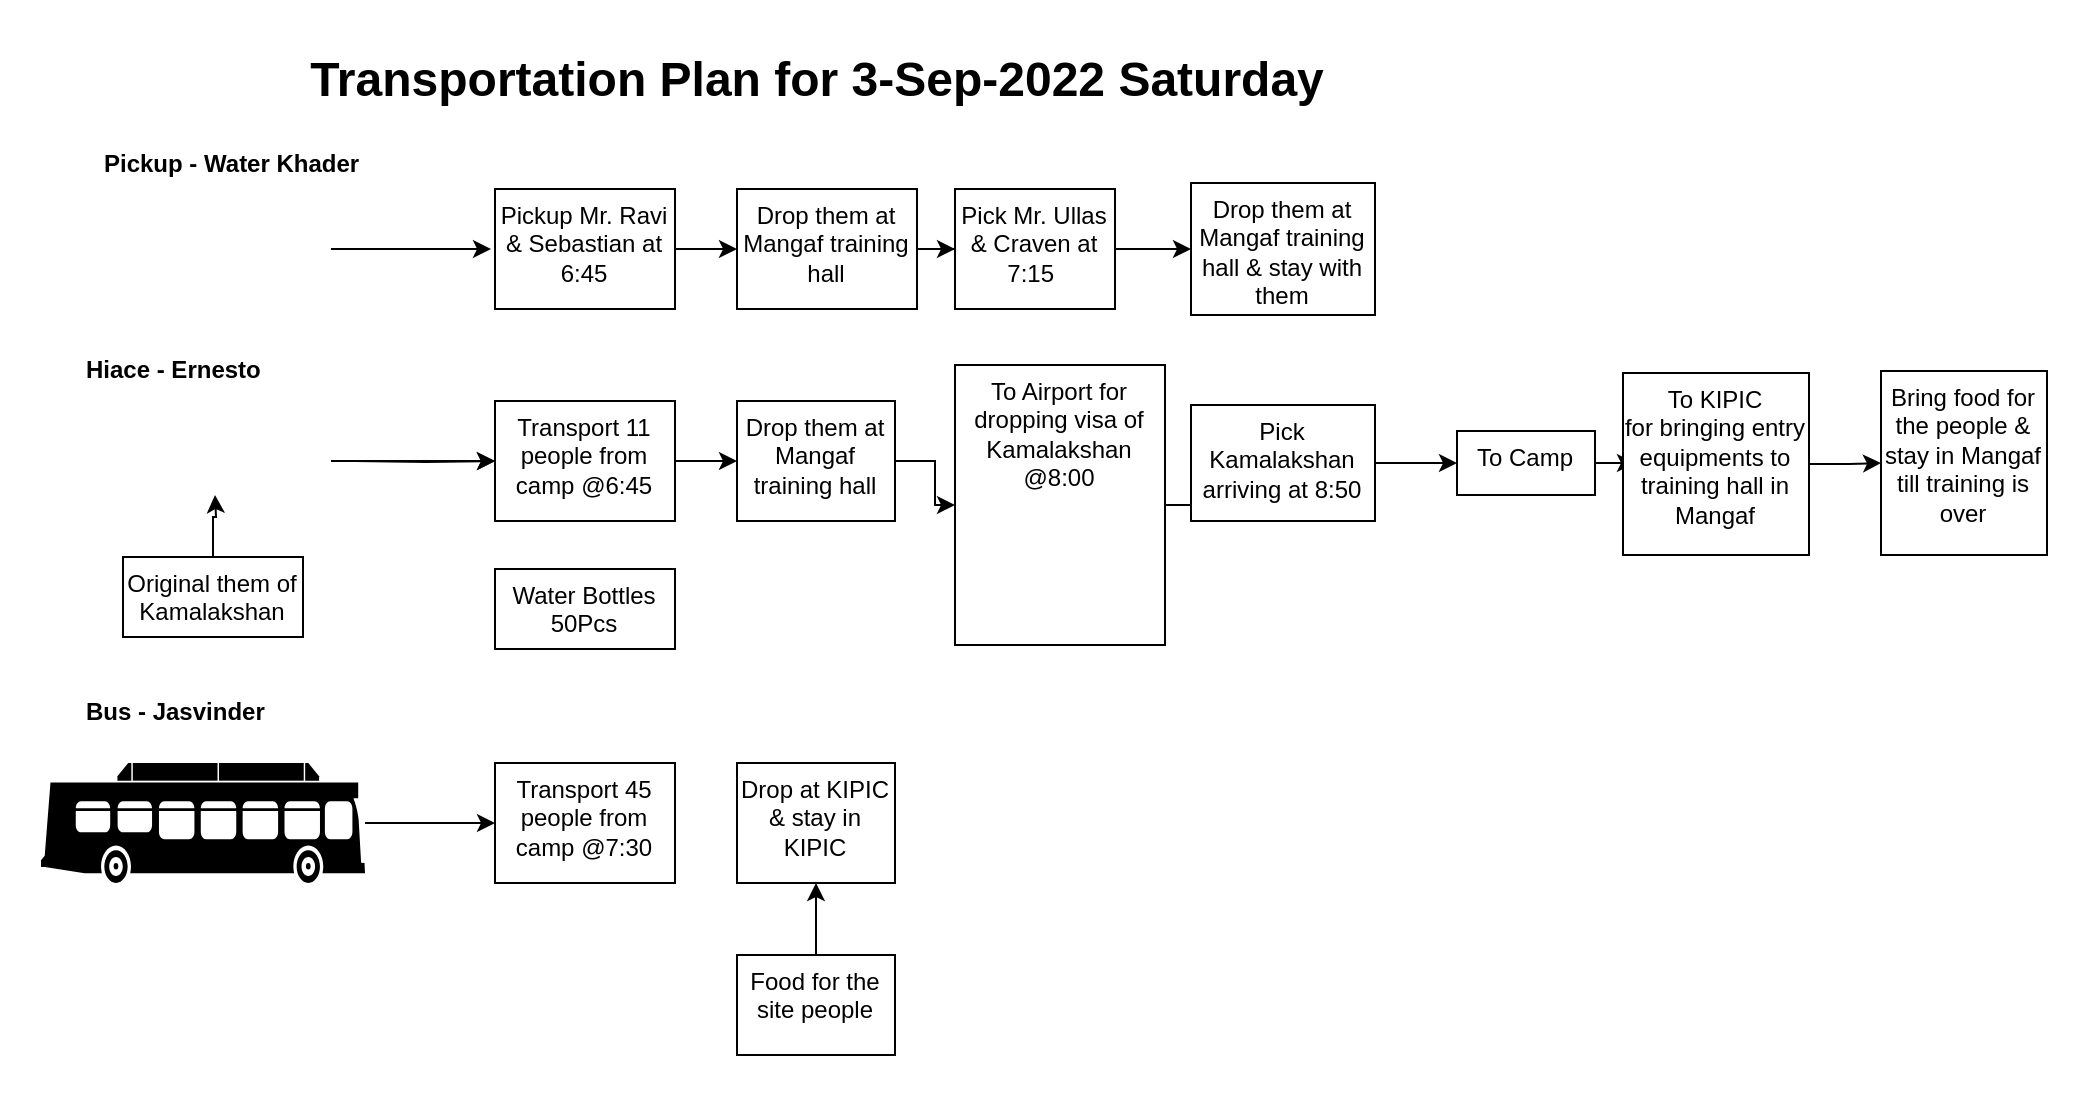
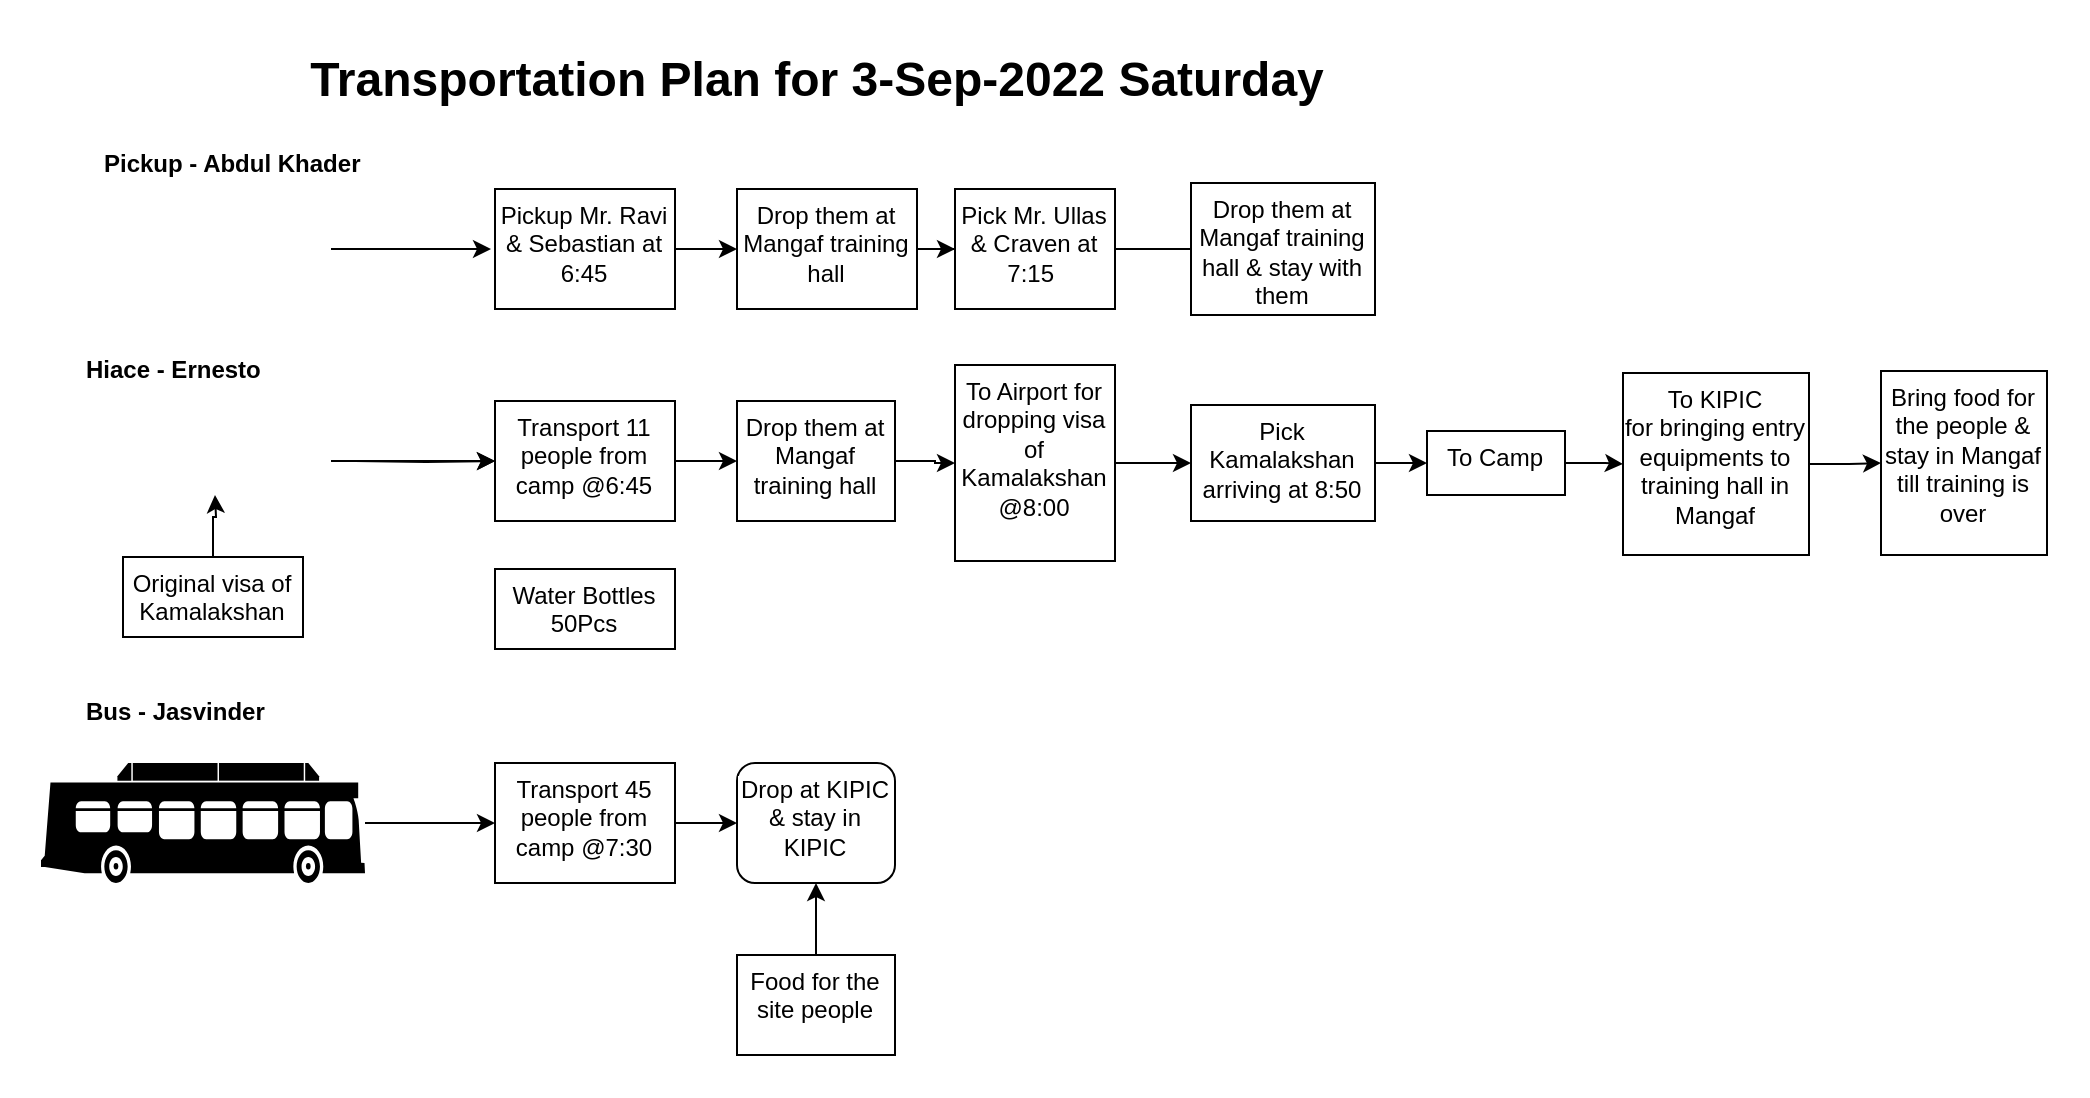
(233, 164) -> (230, 164)
(1176, 249) -> (1181, 249)
(1526, 463) -> (1496, 463)
(1060, 505) -> (1035, 463)
(213, 600) -> (213, 600)
none -> (713, 823)
(816, 823) -> (816, 823)
